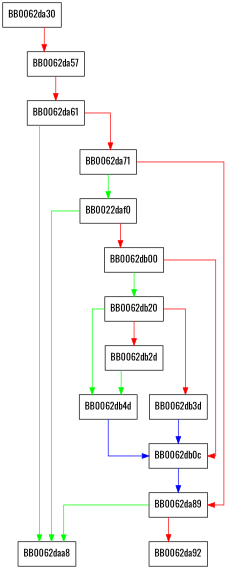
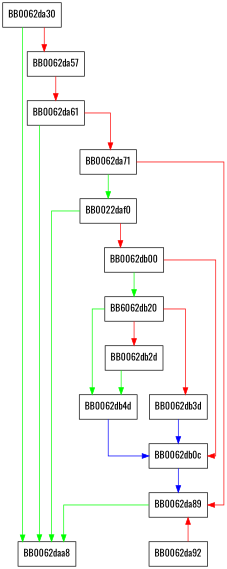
none -> (23, 281)
(134, 309) -> (134, 309)
(169, 526) -> (188, 533)
